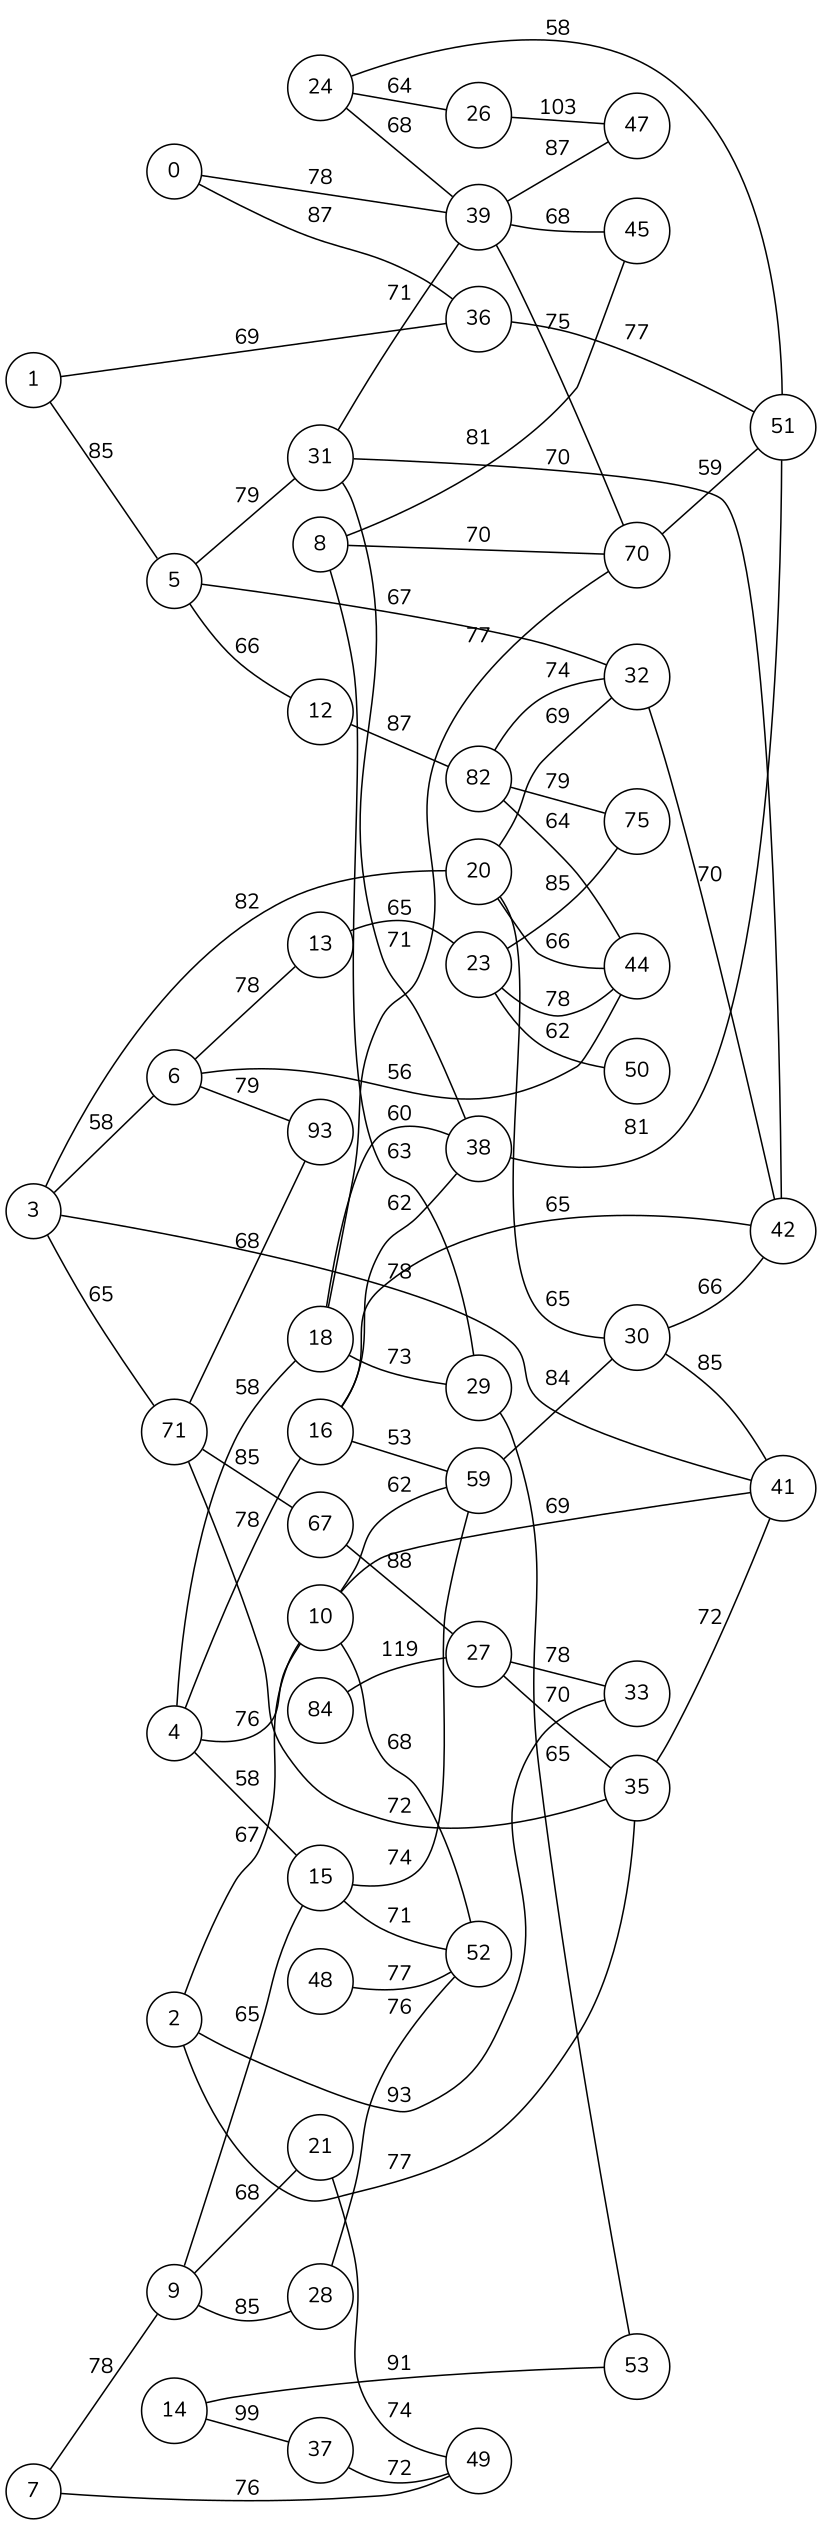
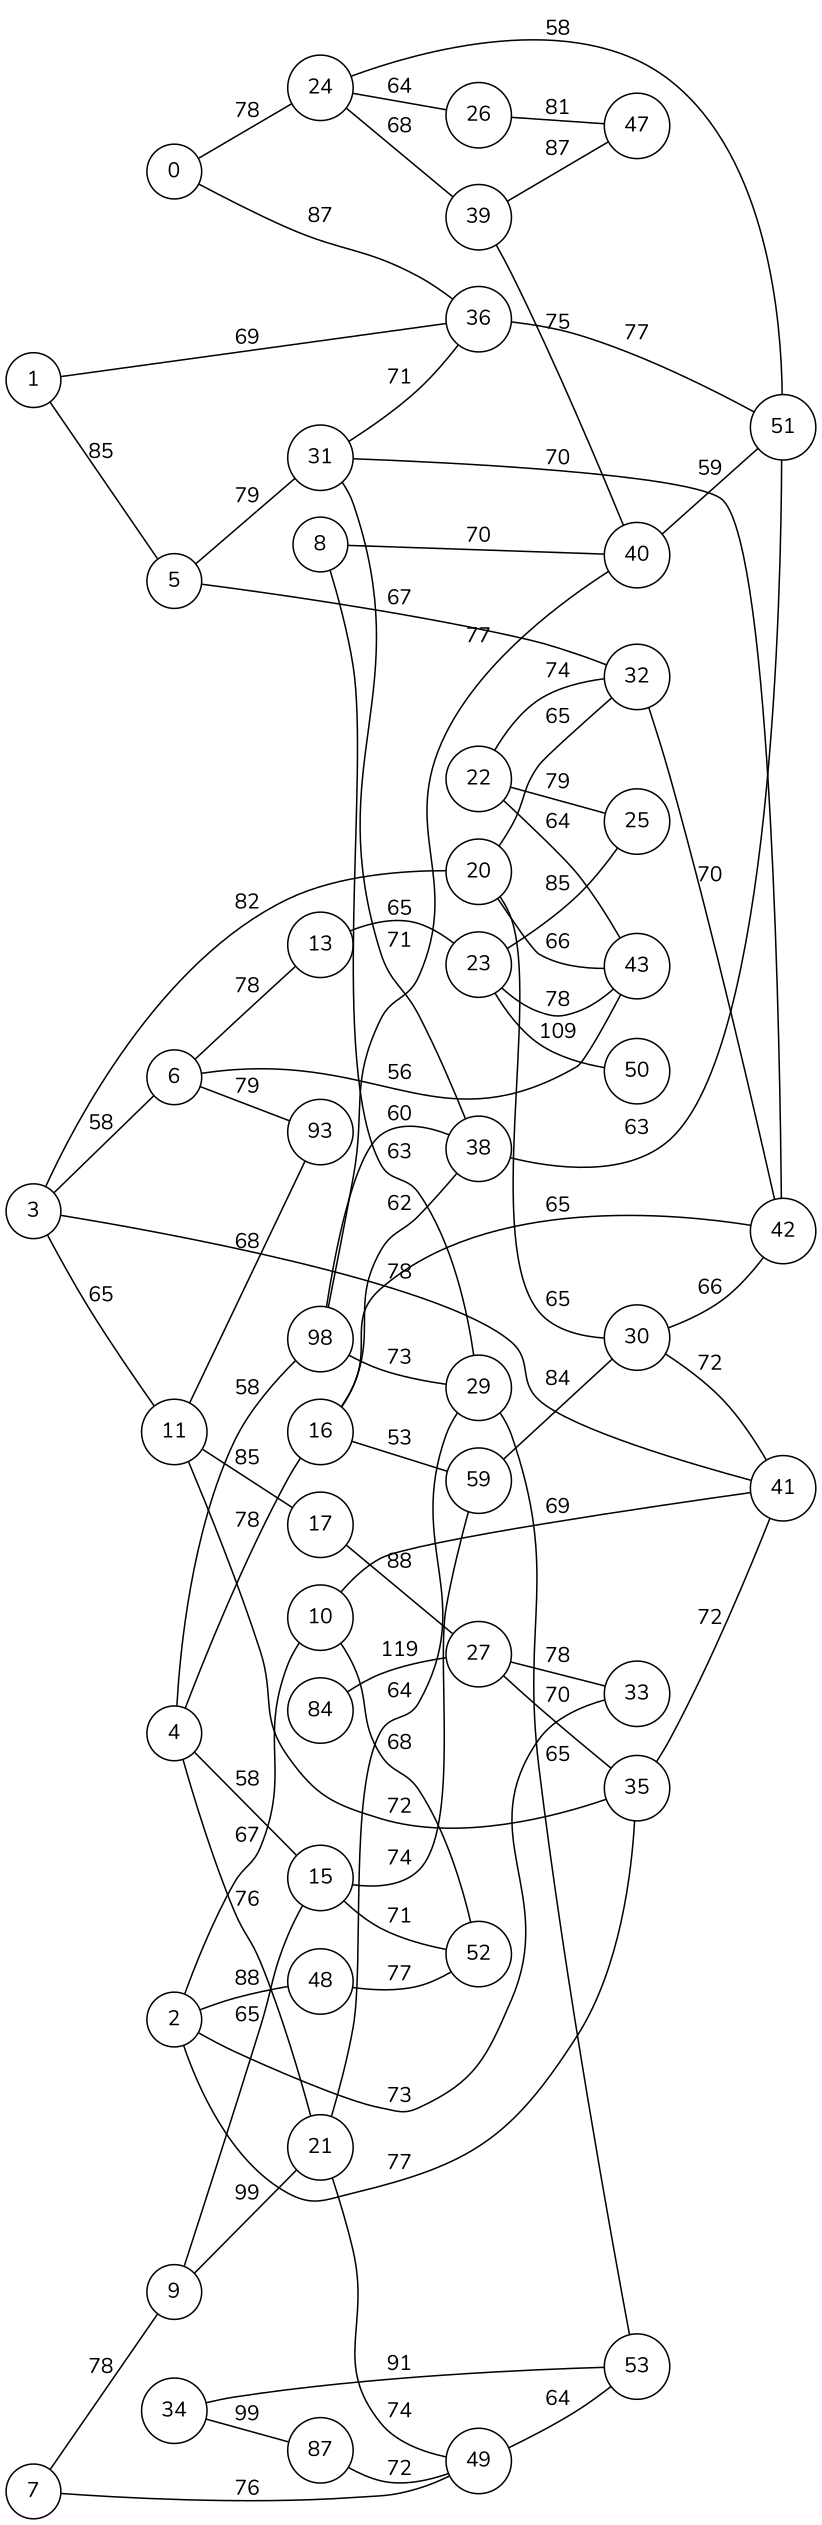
(558, 108) -> (558, 108)
(324, 194) -> (245, 131)
(637, 231) -> none
(394, 340) -> (408, 399)
(637, 555) -> (637, 555)
(320, 712) -> none
(558, 717) -> (558, 717)
(479, 779) -> (479, 779)
(637, 822) -> (637, 822)
(637, 966) -> (637, 966)
(558, 1032) -> (558, 1032)
(637, 1128) -> (637, 1128)
(320, 1339) -> (320, 1339)
(710, 1364) -> (710, 1364)
(174, 1432) -> (174, 1432)
(378, 1523) -> none
(320, 1525) -> (320, 1525)
(263, 1730) -> (248, 1937)
none -> (369, 1769)
none -> (243, 1996)
(400, 2096) -> (400, 2096)
(247, 2194) -> (247, 2194)
(320, 2297) -> none
(174, 2411) -> (174, 2411)
none -> (562, 2420)
(320, 2450) -> (320, 2450)
